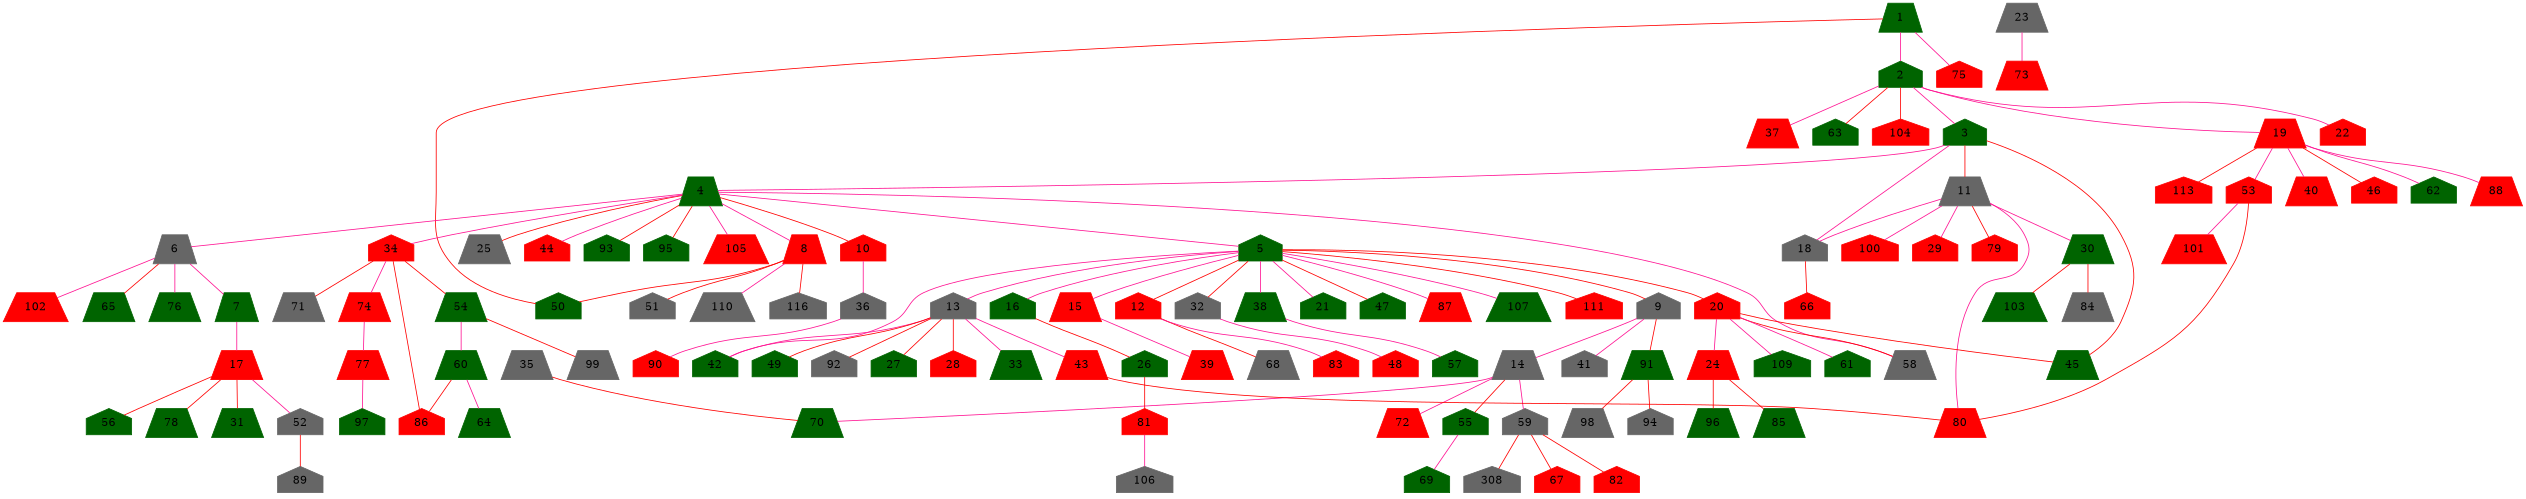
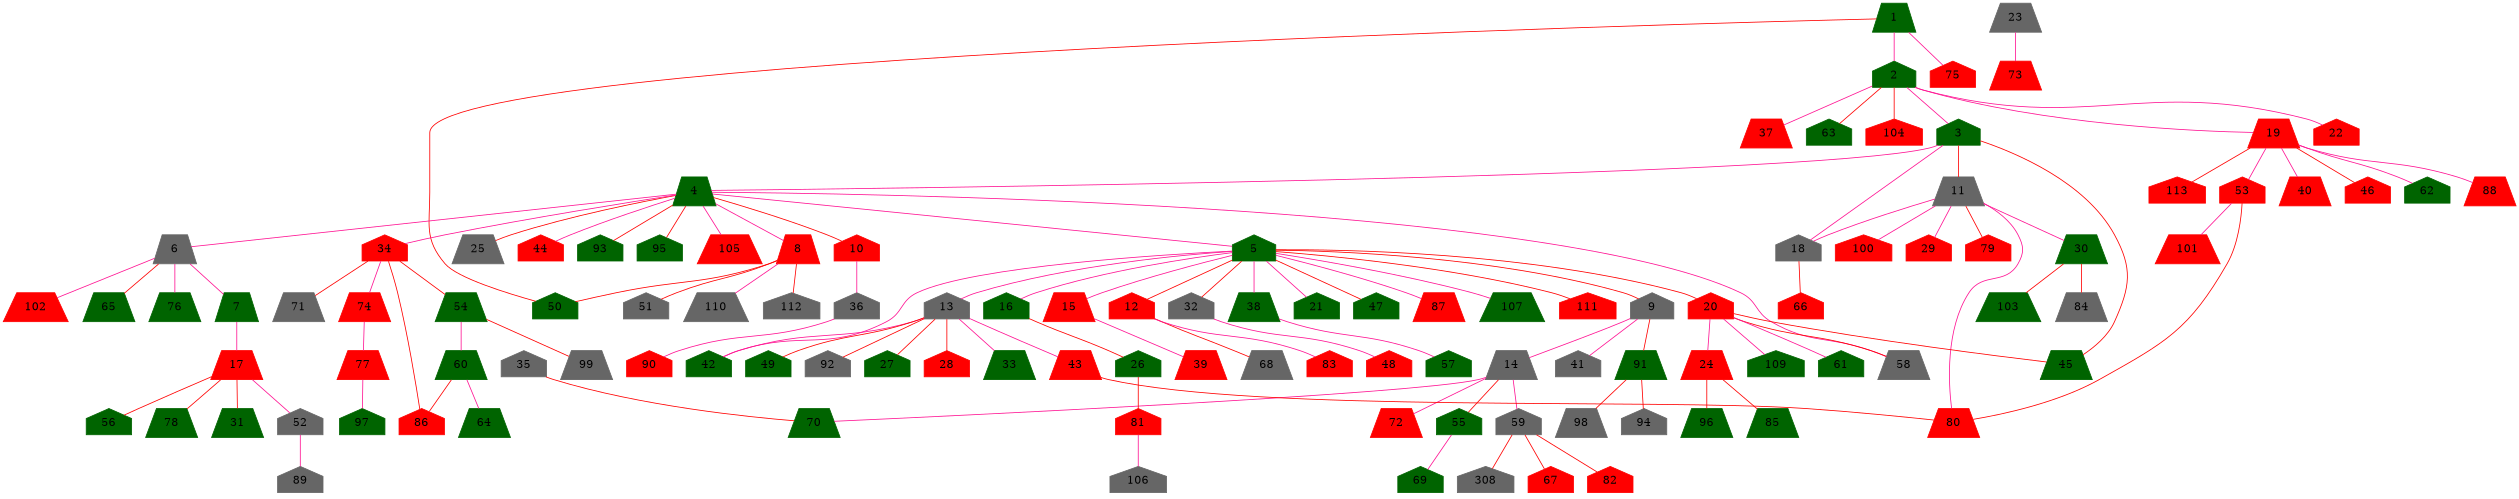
(798, 307) -> (792, 307)
(527, 365) -> (524, 365)
(300, 451) -> (300, 451)
